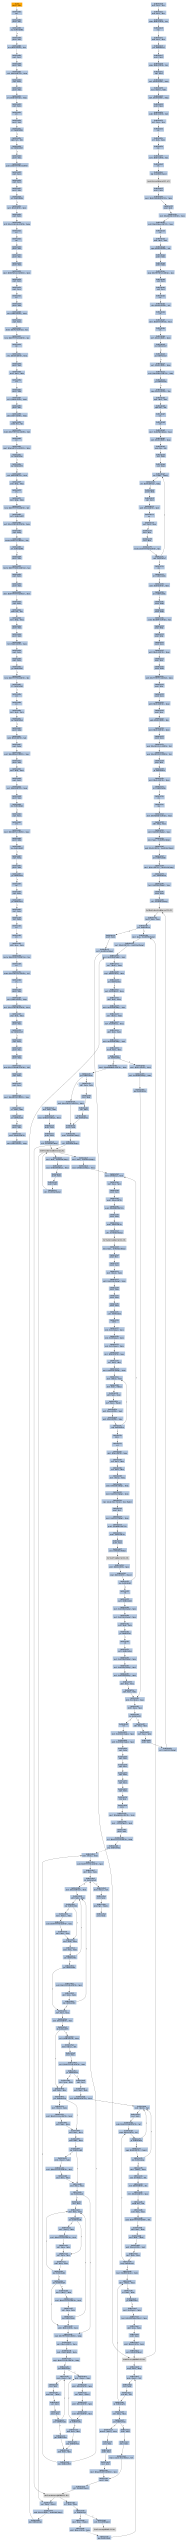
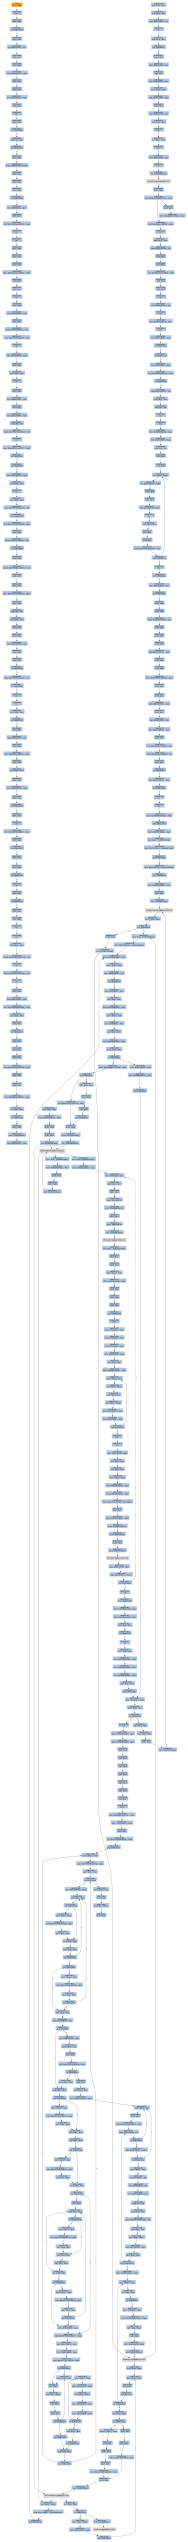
(167, 219) -> (157, 210)
none -> (69, 1976)
(73, 2372) -> (54, 2375)
